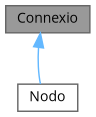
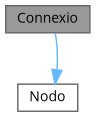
(38, 66) -> (57, 51)
